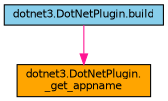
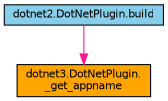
(84, 15) -> (84, 15)
